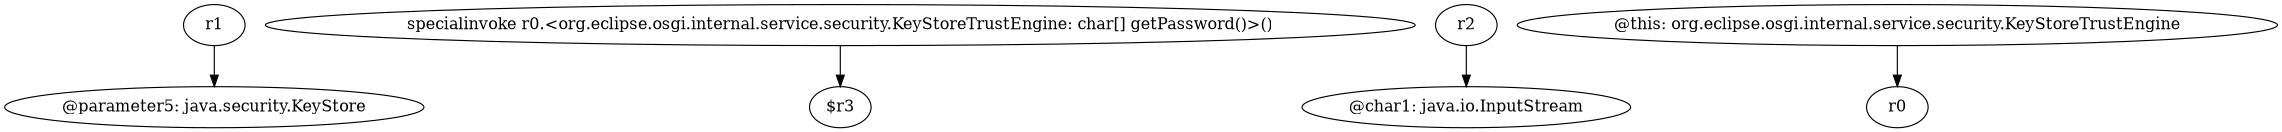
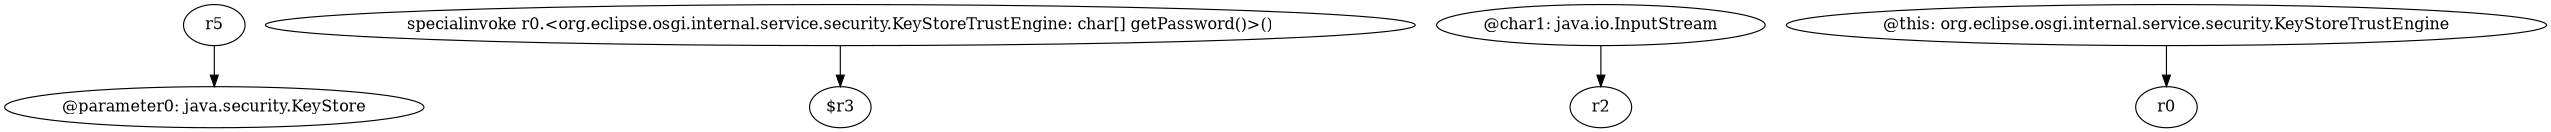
(214, 25) -> (214, 25)
(1466, 61) -> (1601, 61)
(214, 107) -> (214, 107)
